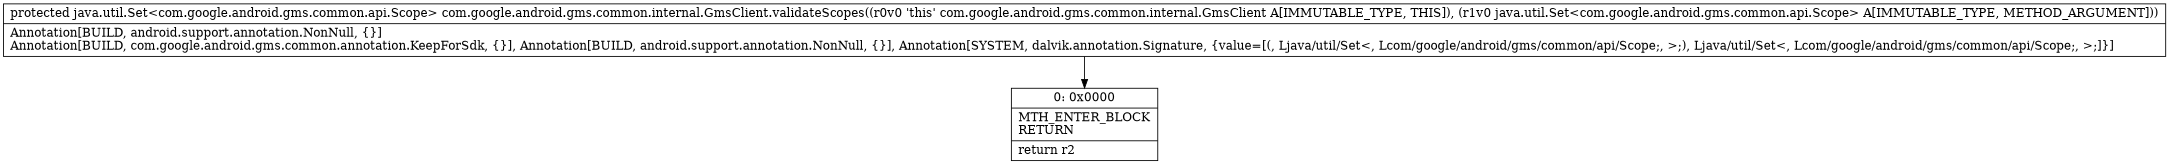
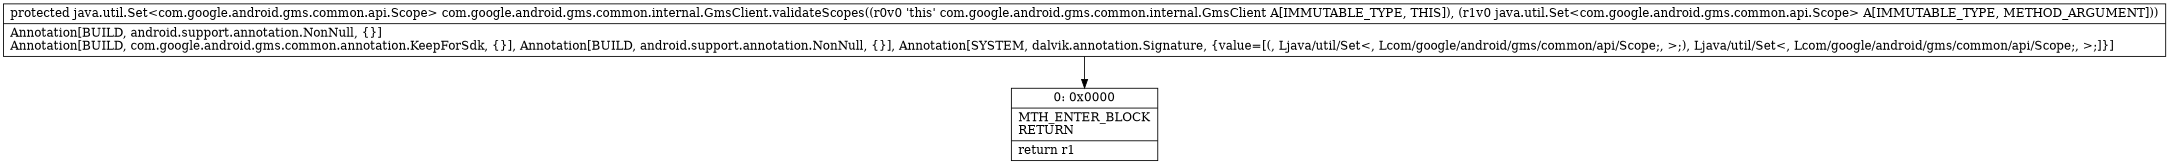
(1047, 150) -> (1047, 150)
